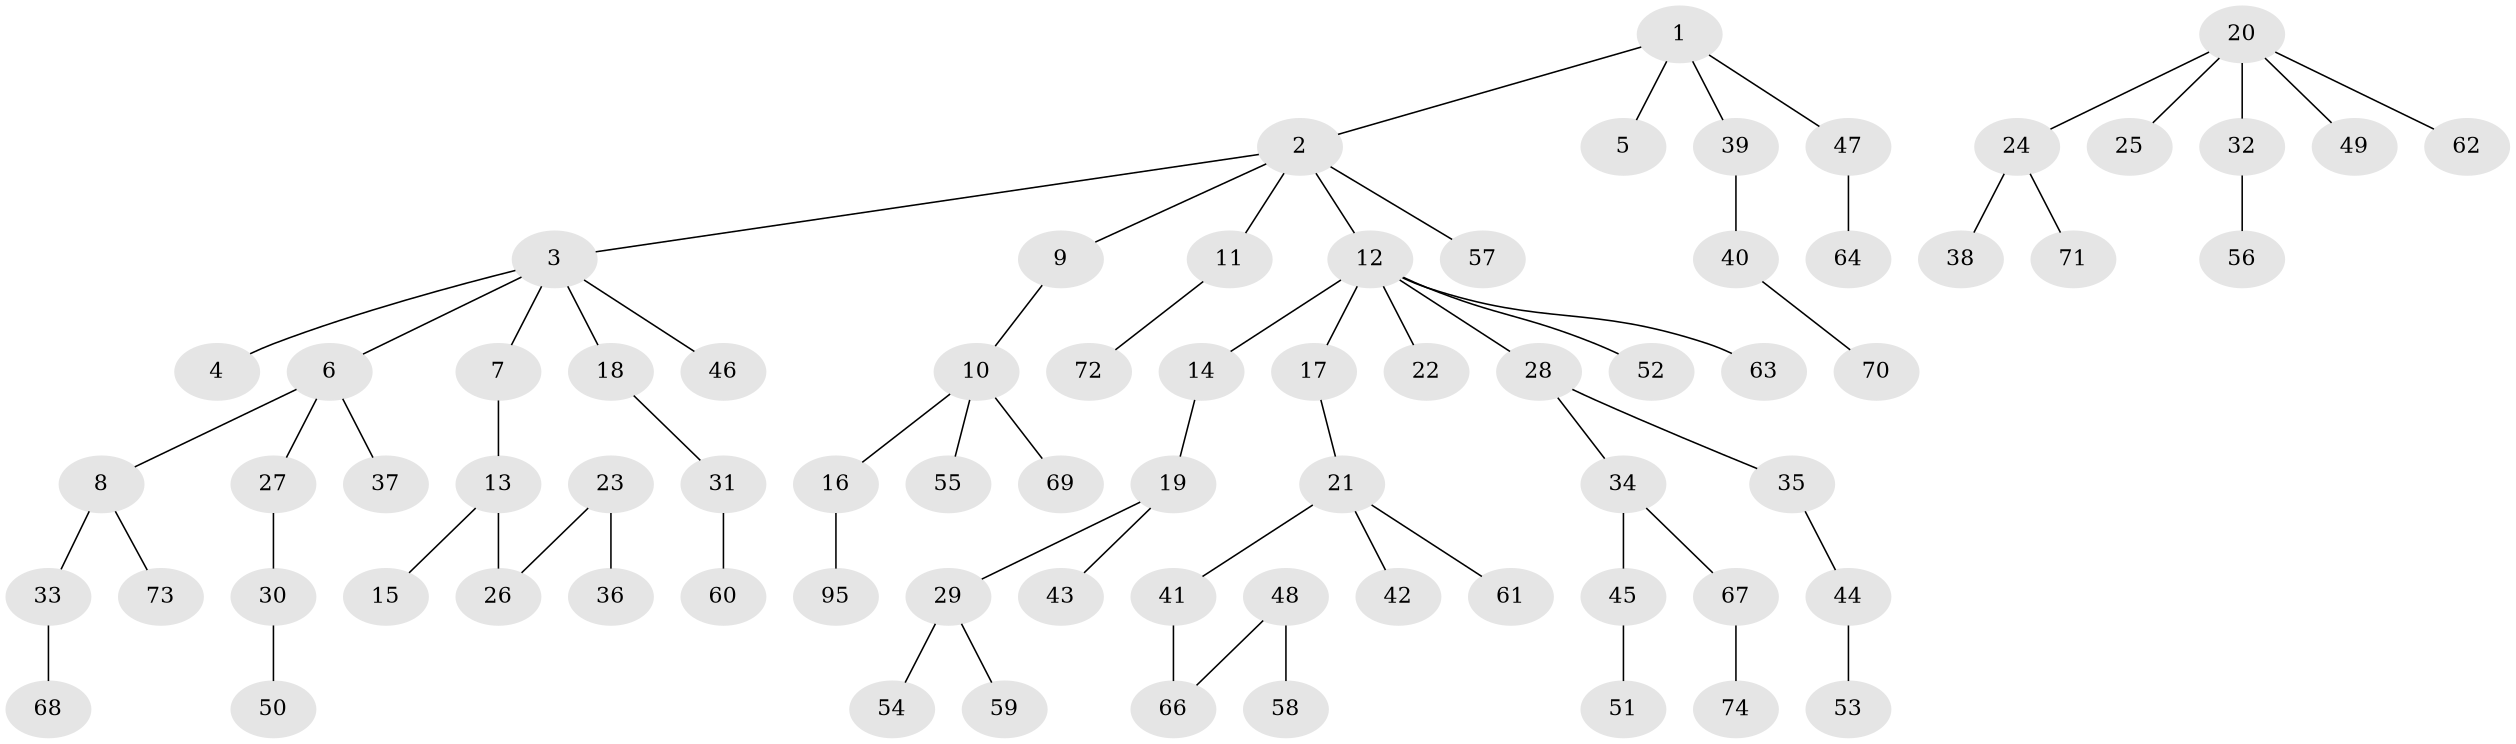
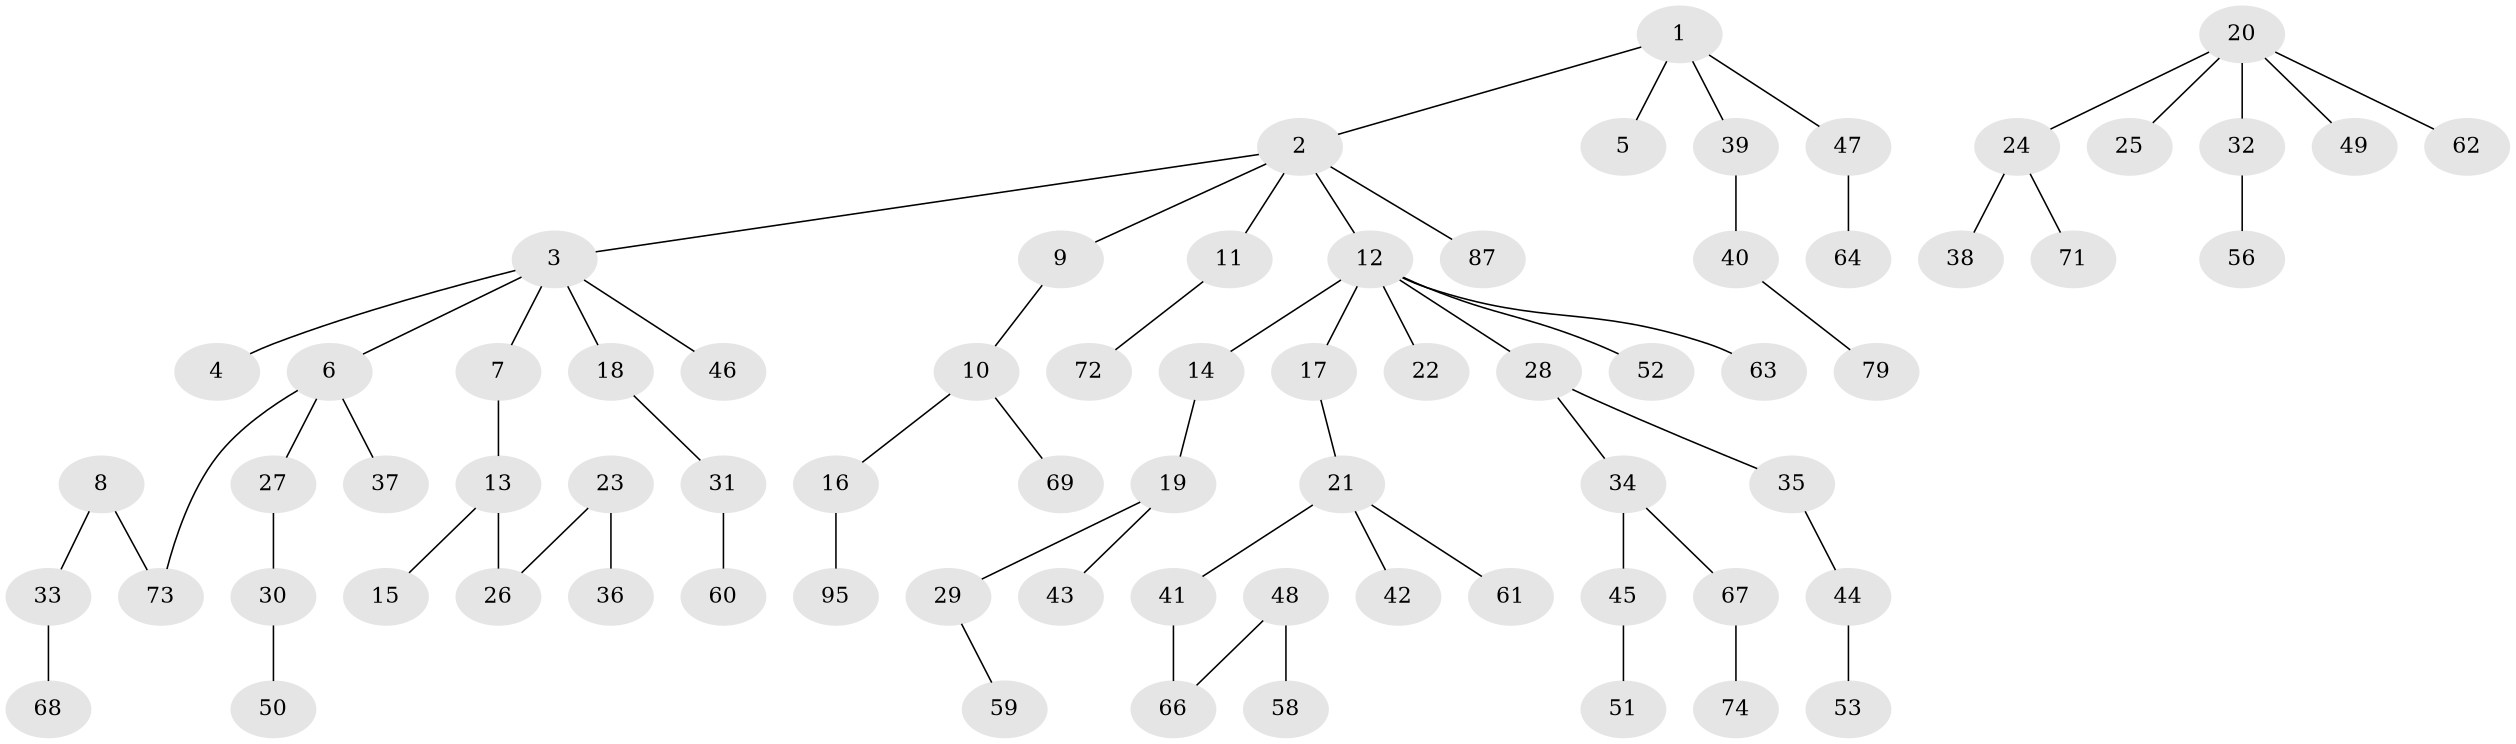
(1483, 259) -> (1483, 259)
(1877, 372) -> (1877, 372)
(216, 428) -> (212, 464)
(948, 484) -> none
(892, 709) -> none
